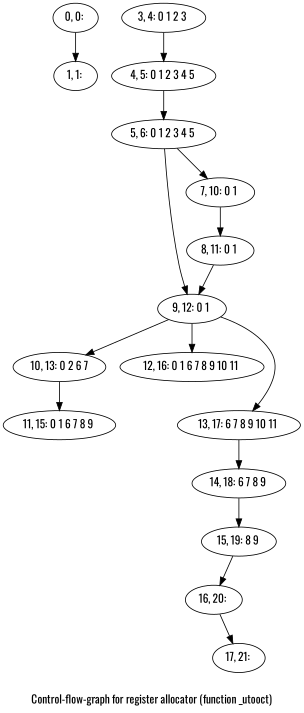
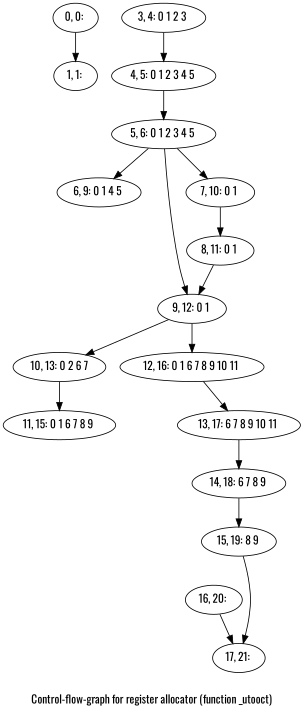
none -> (99, 192)
(270, 350) -> (213, 393)
(228, 567) -> (250, 596)
